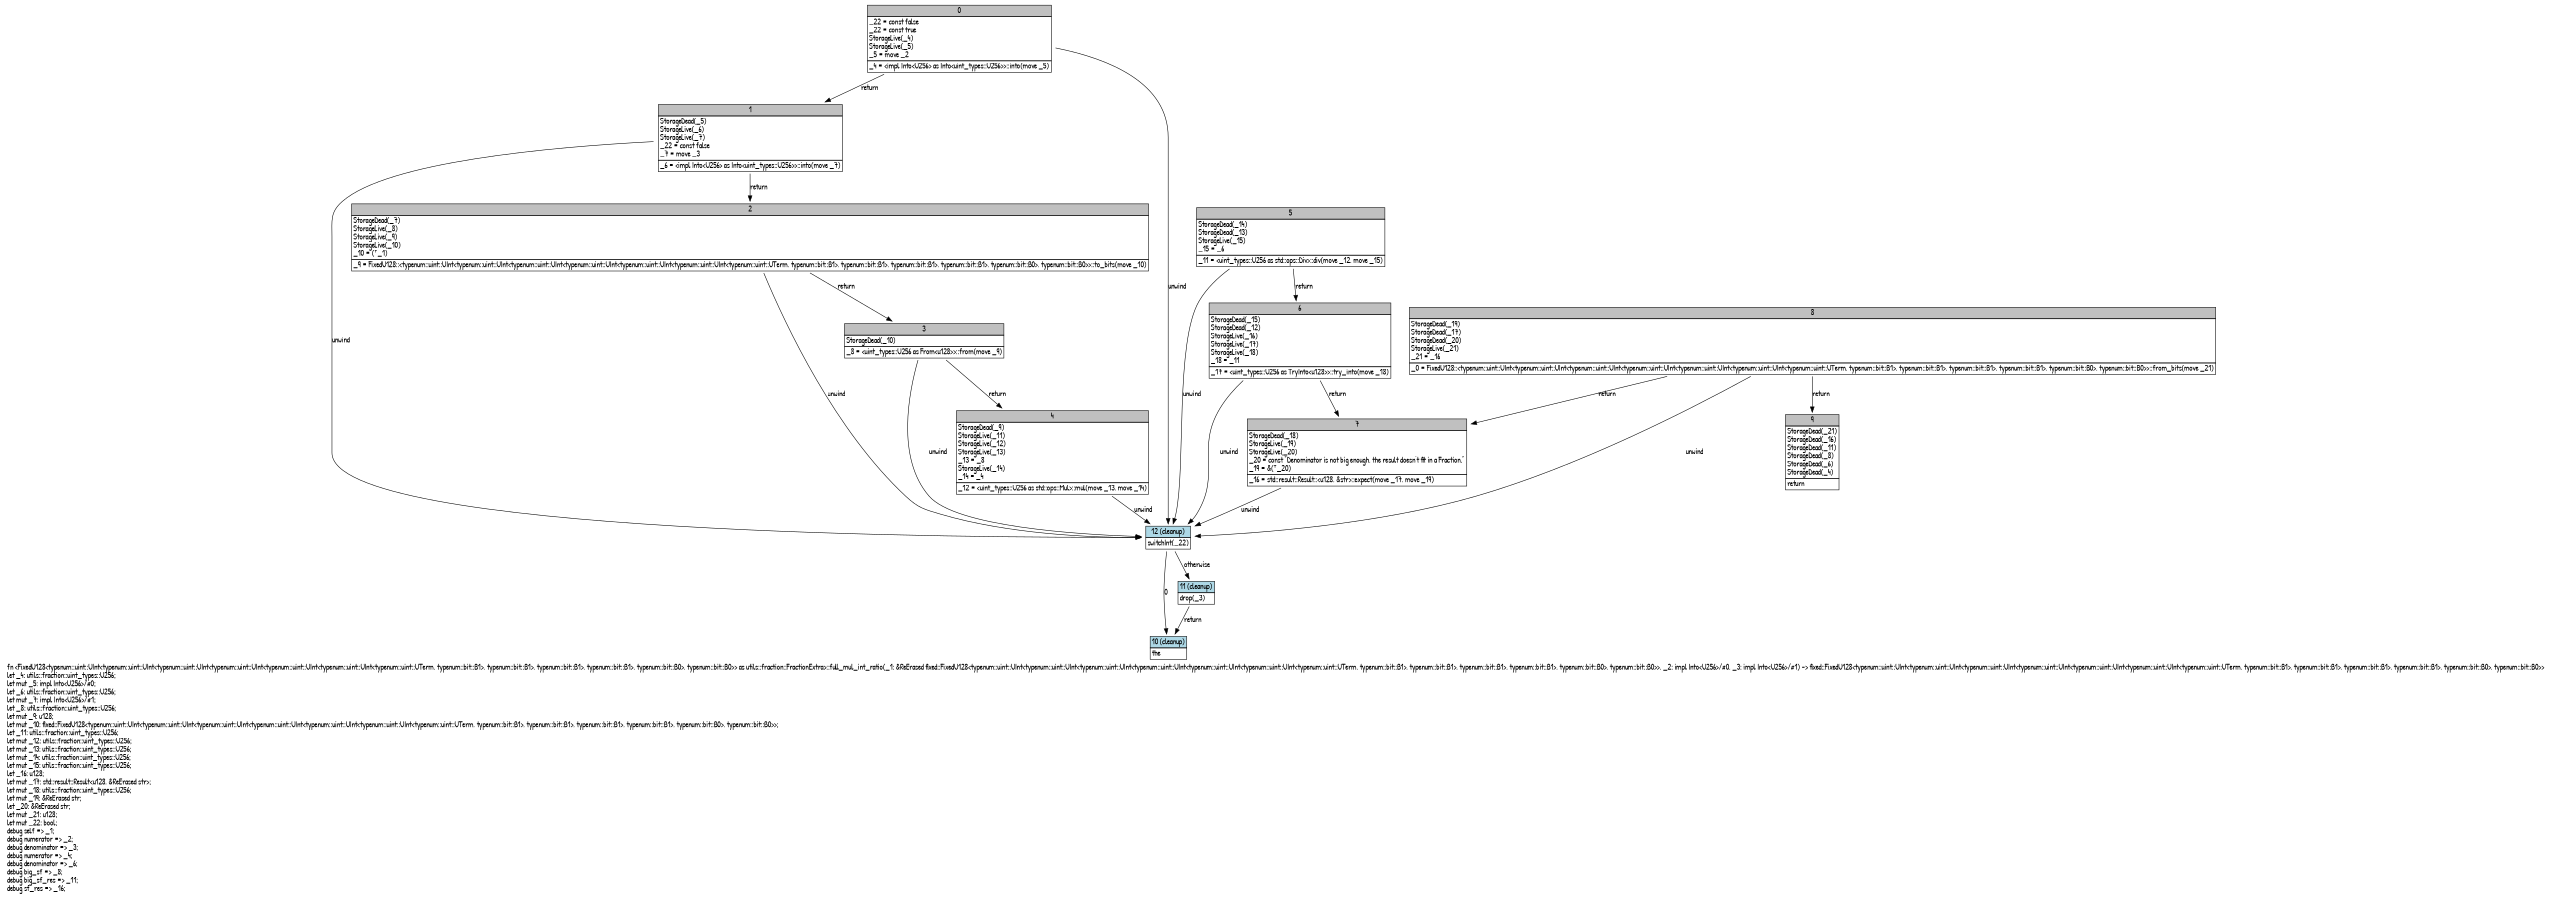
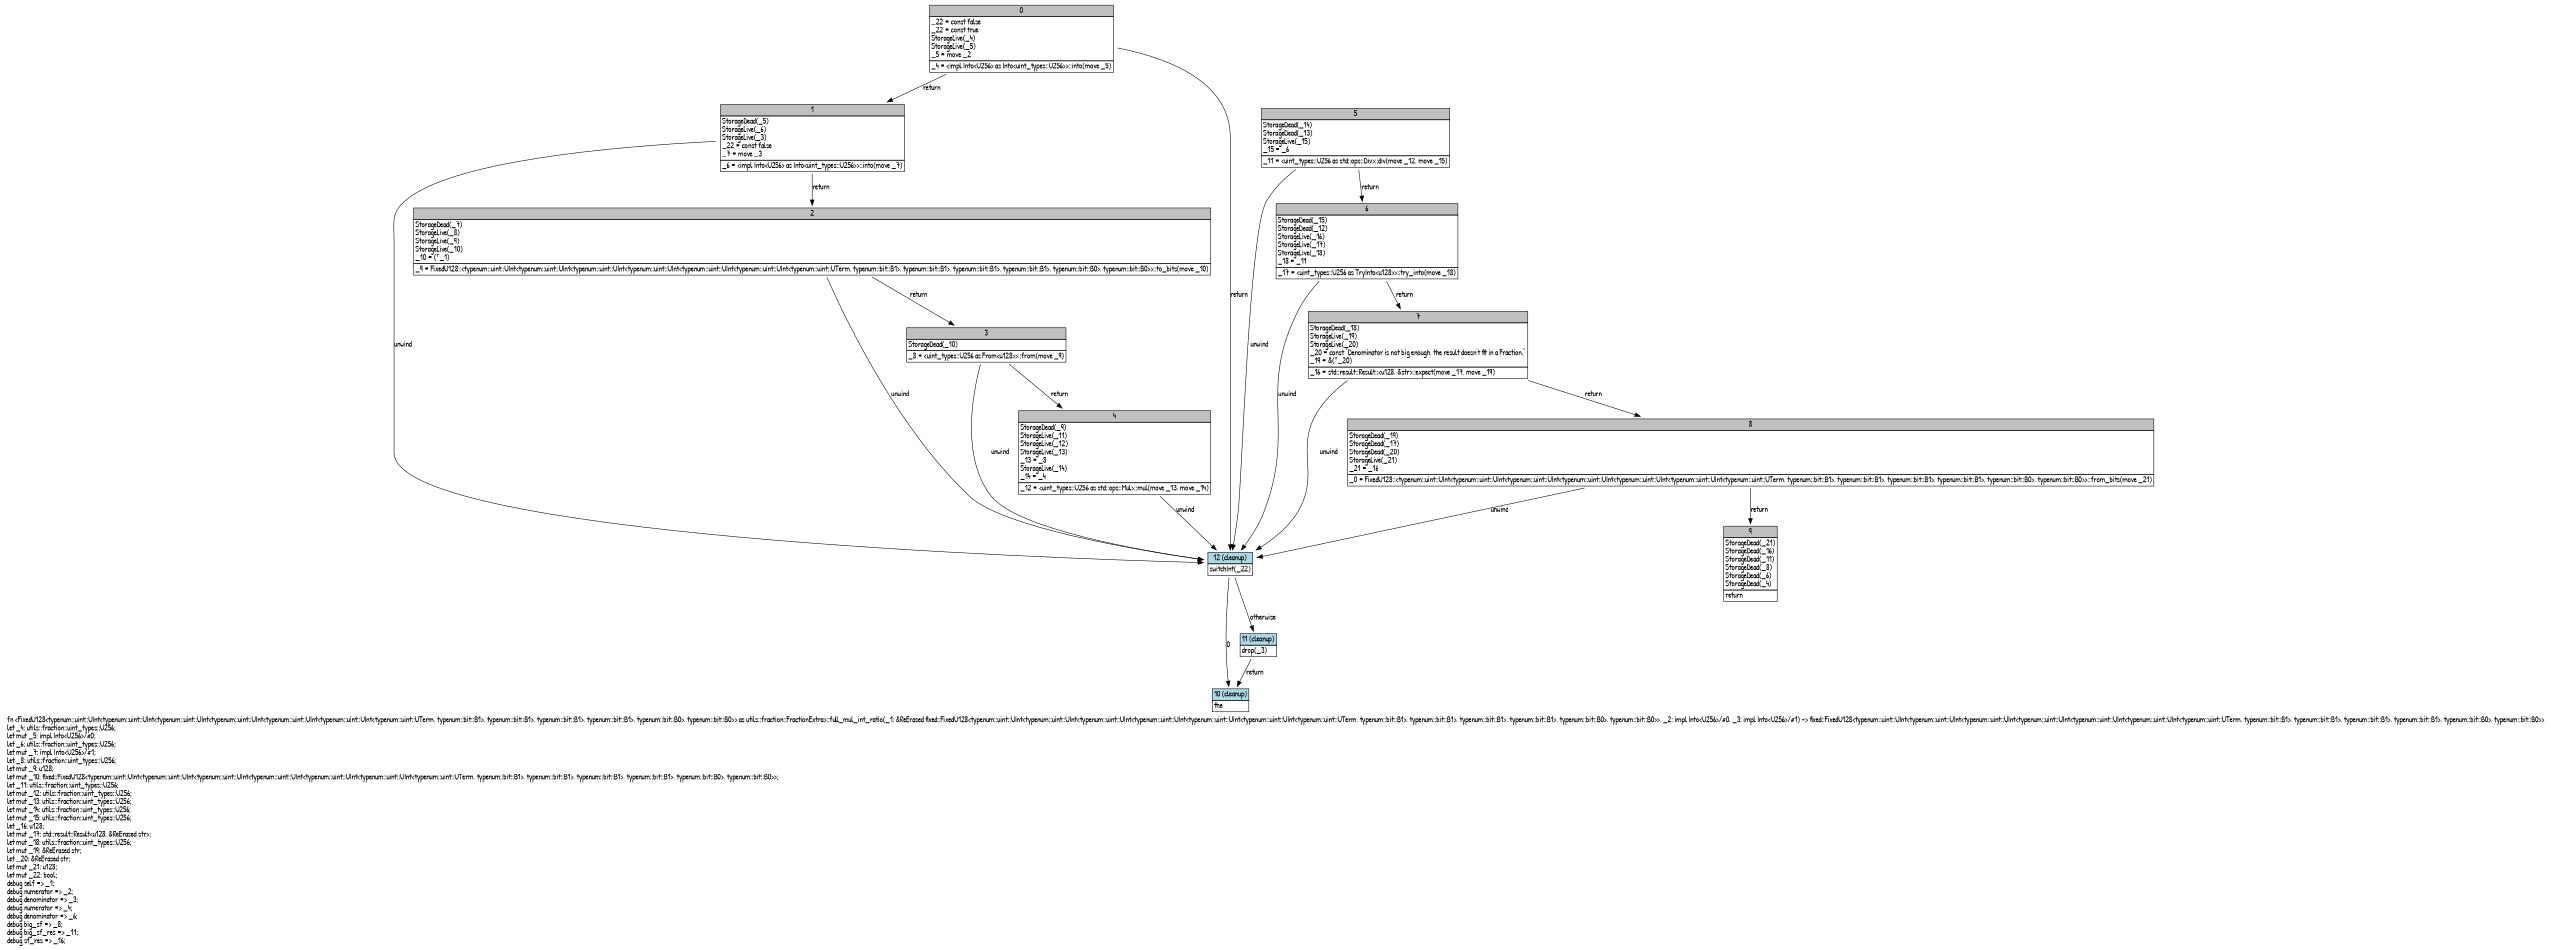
(683, 138) -> (744, 138)
(1177, 287) -> (1239, 295)
(1572, 400) -> (1582, 398)
